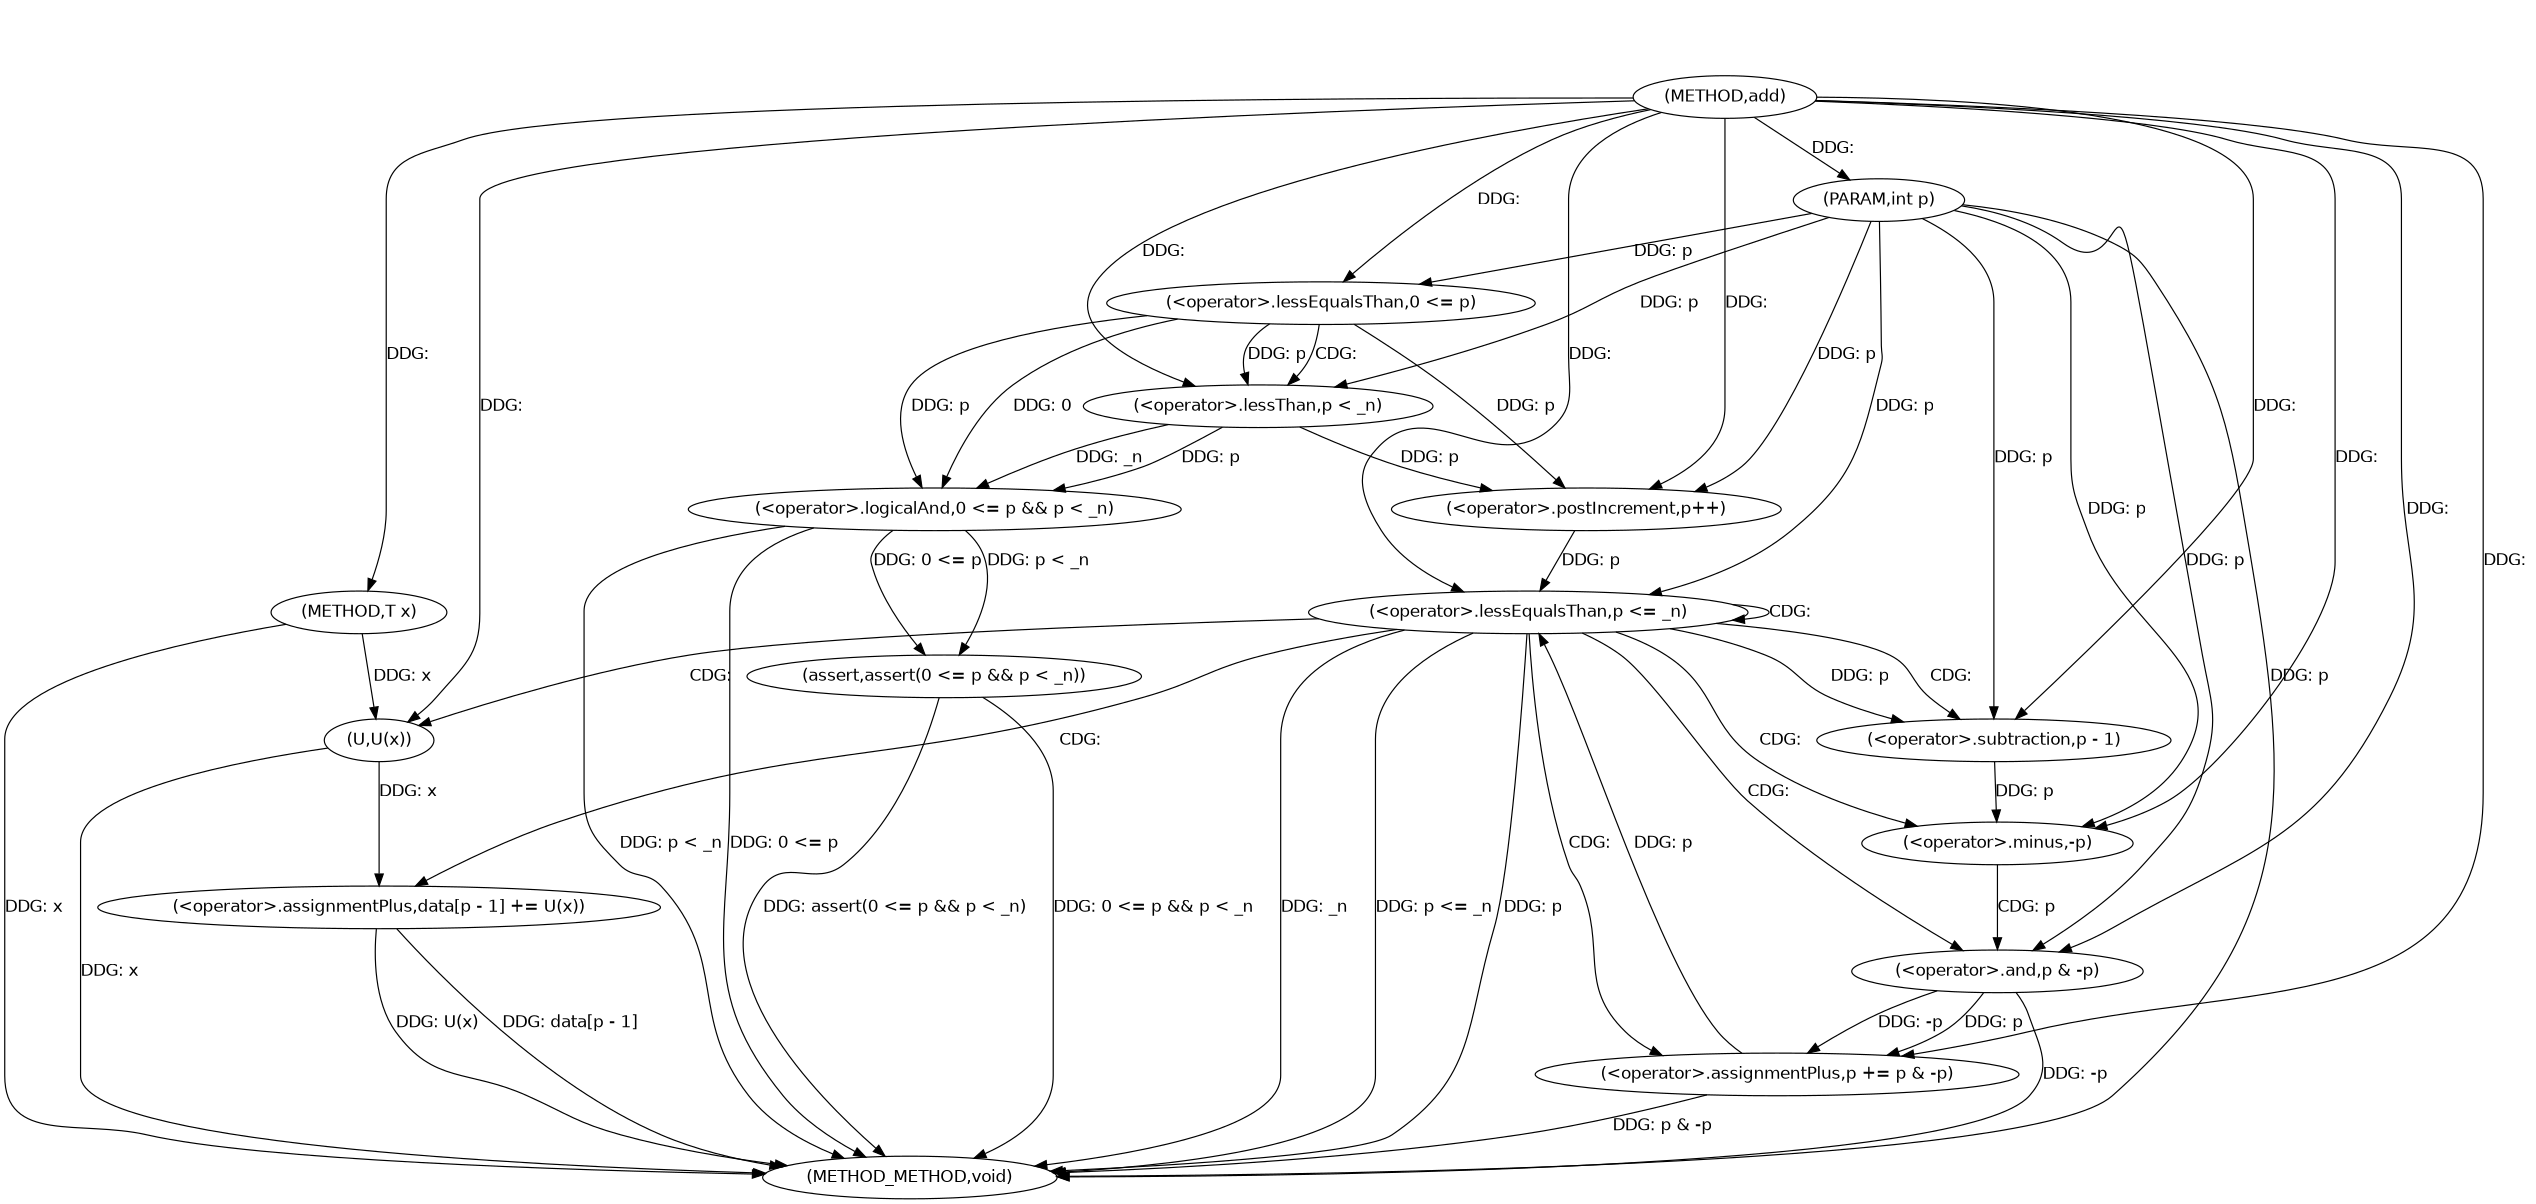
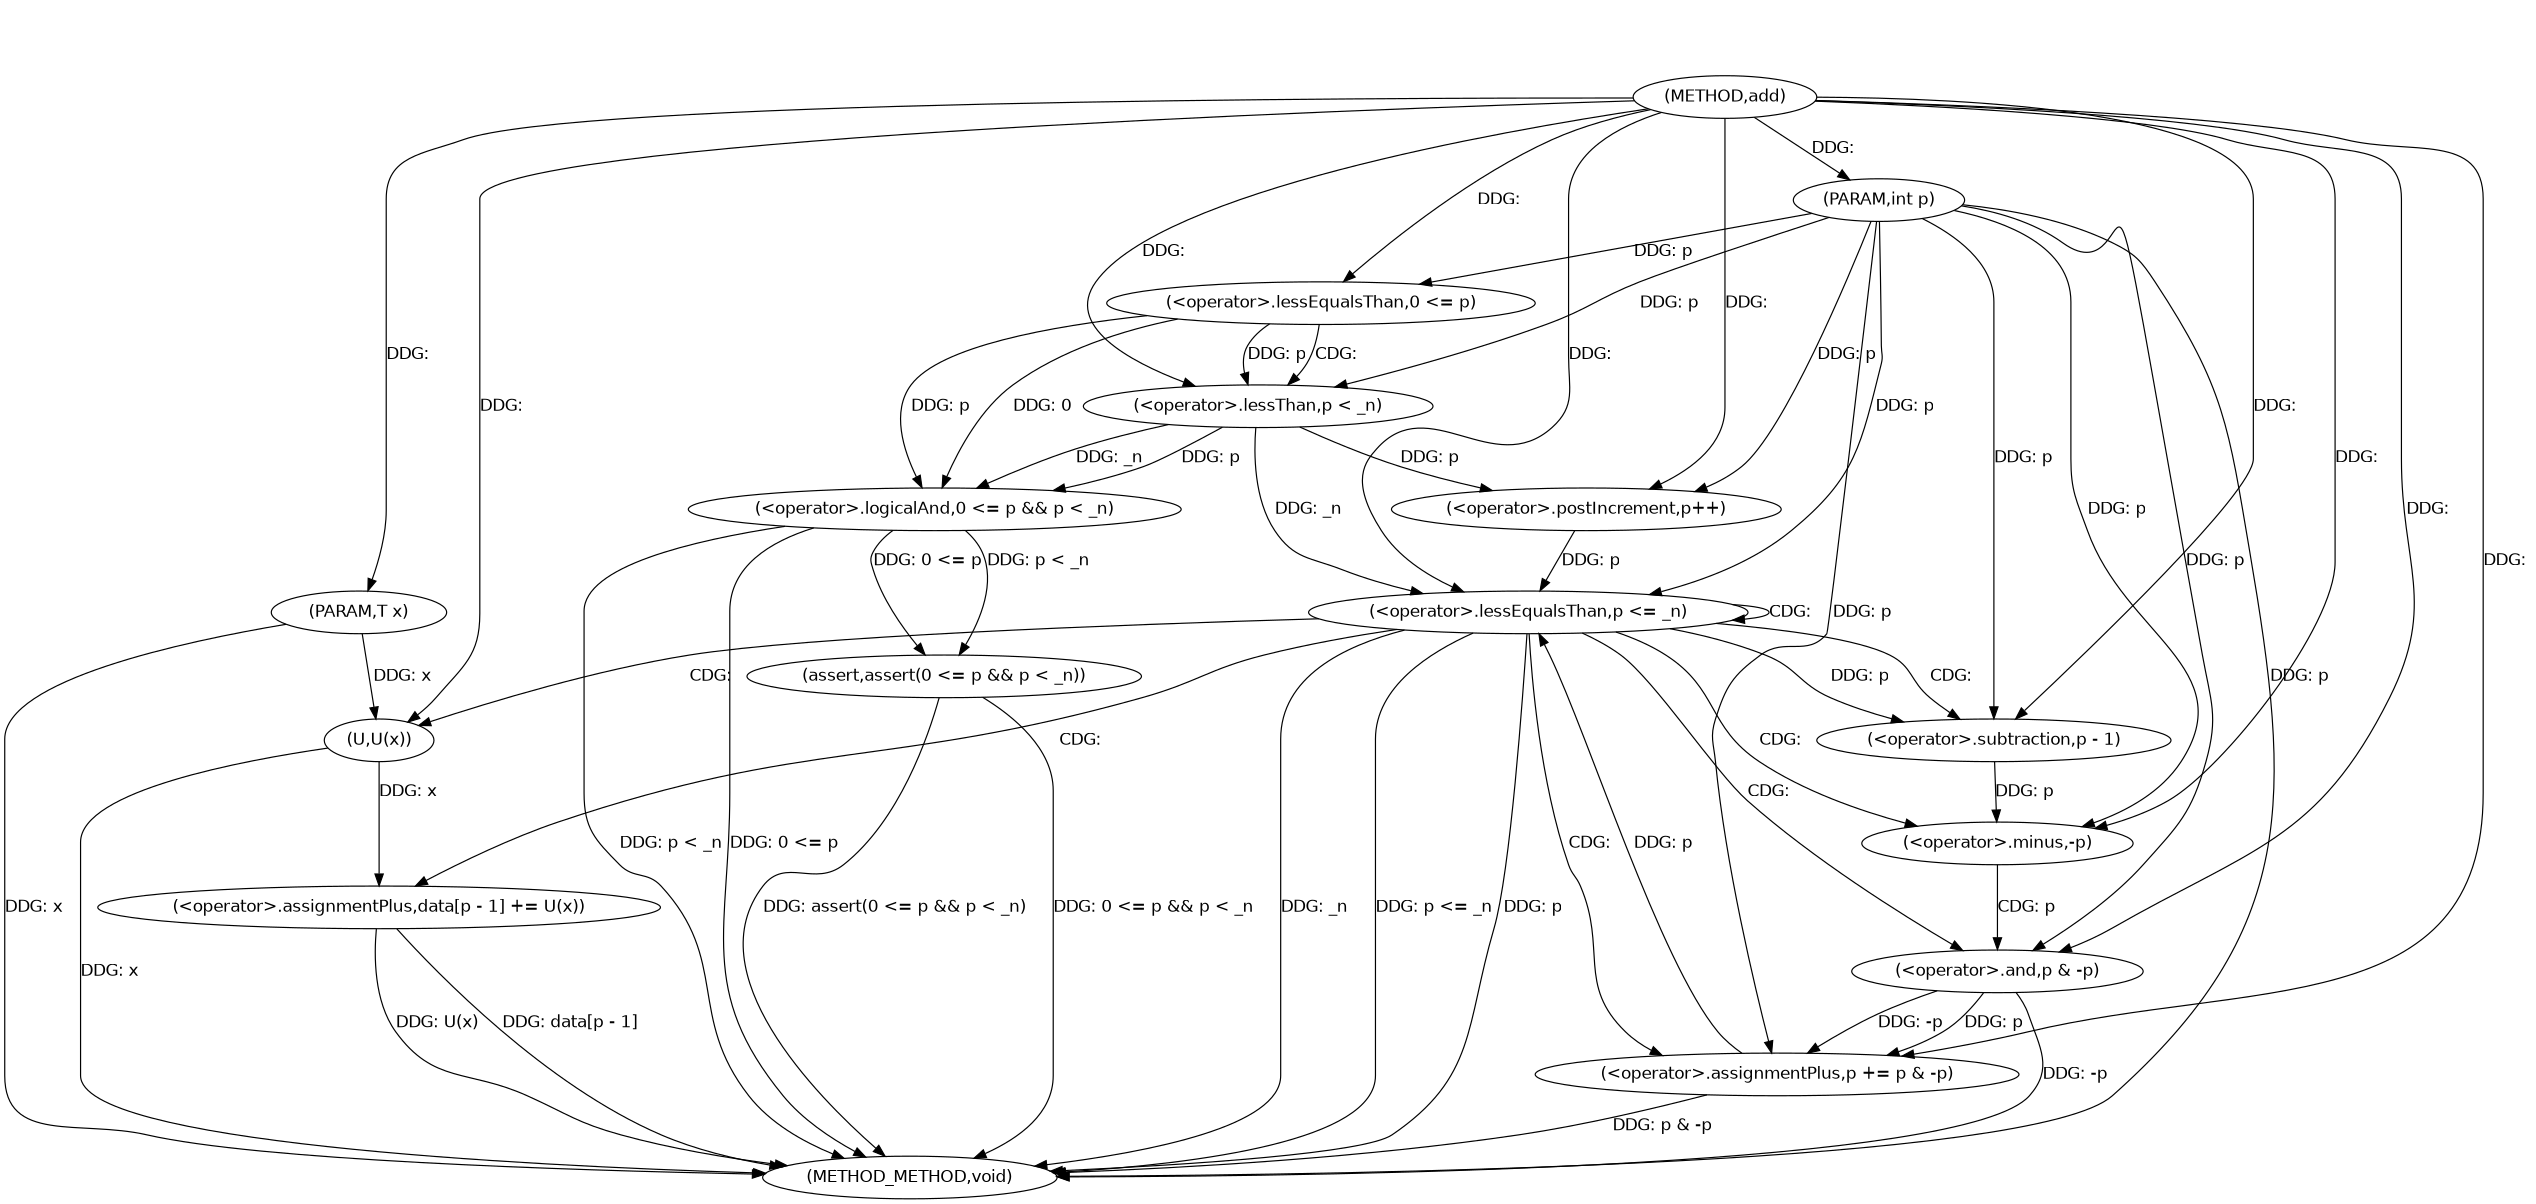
(1459, 397) -> none
none -> (1290, 548)
(359, 612) -> (359, 612)
none -> (1798, 646)
